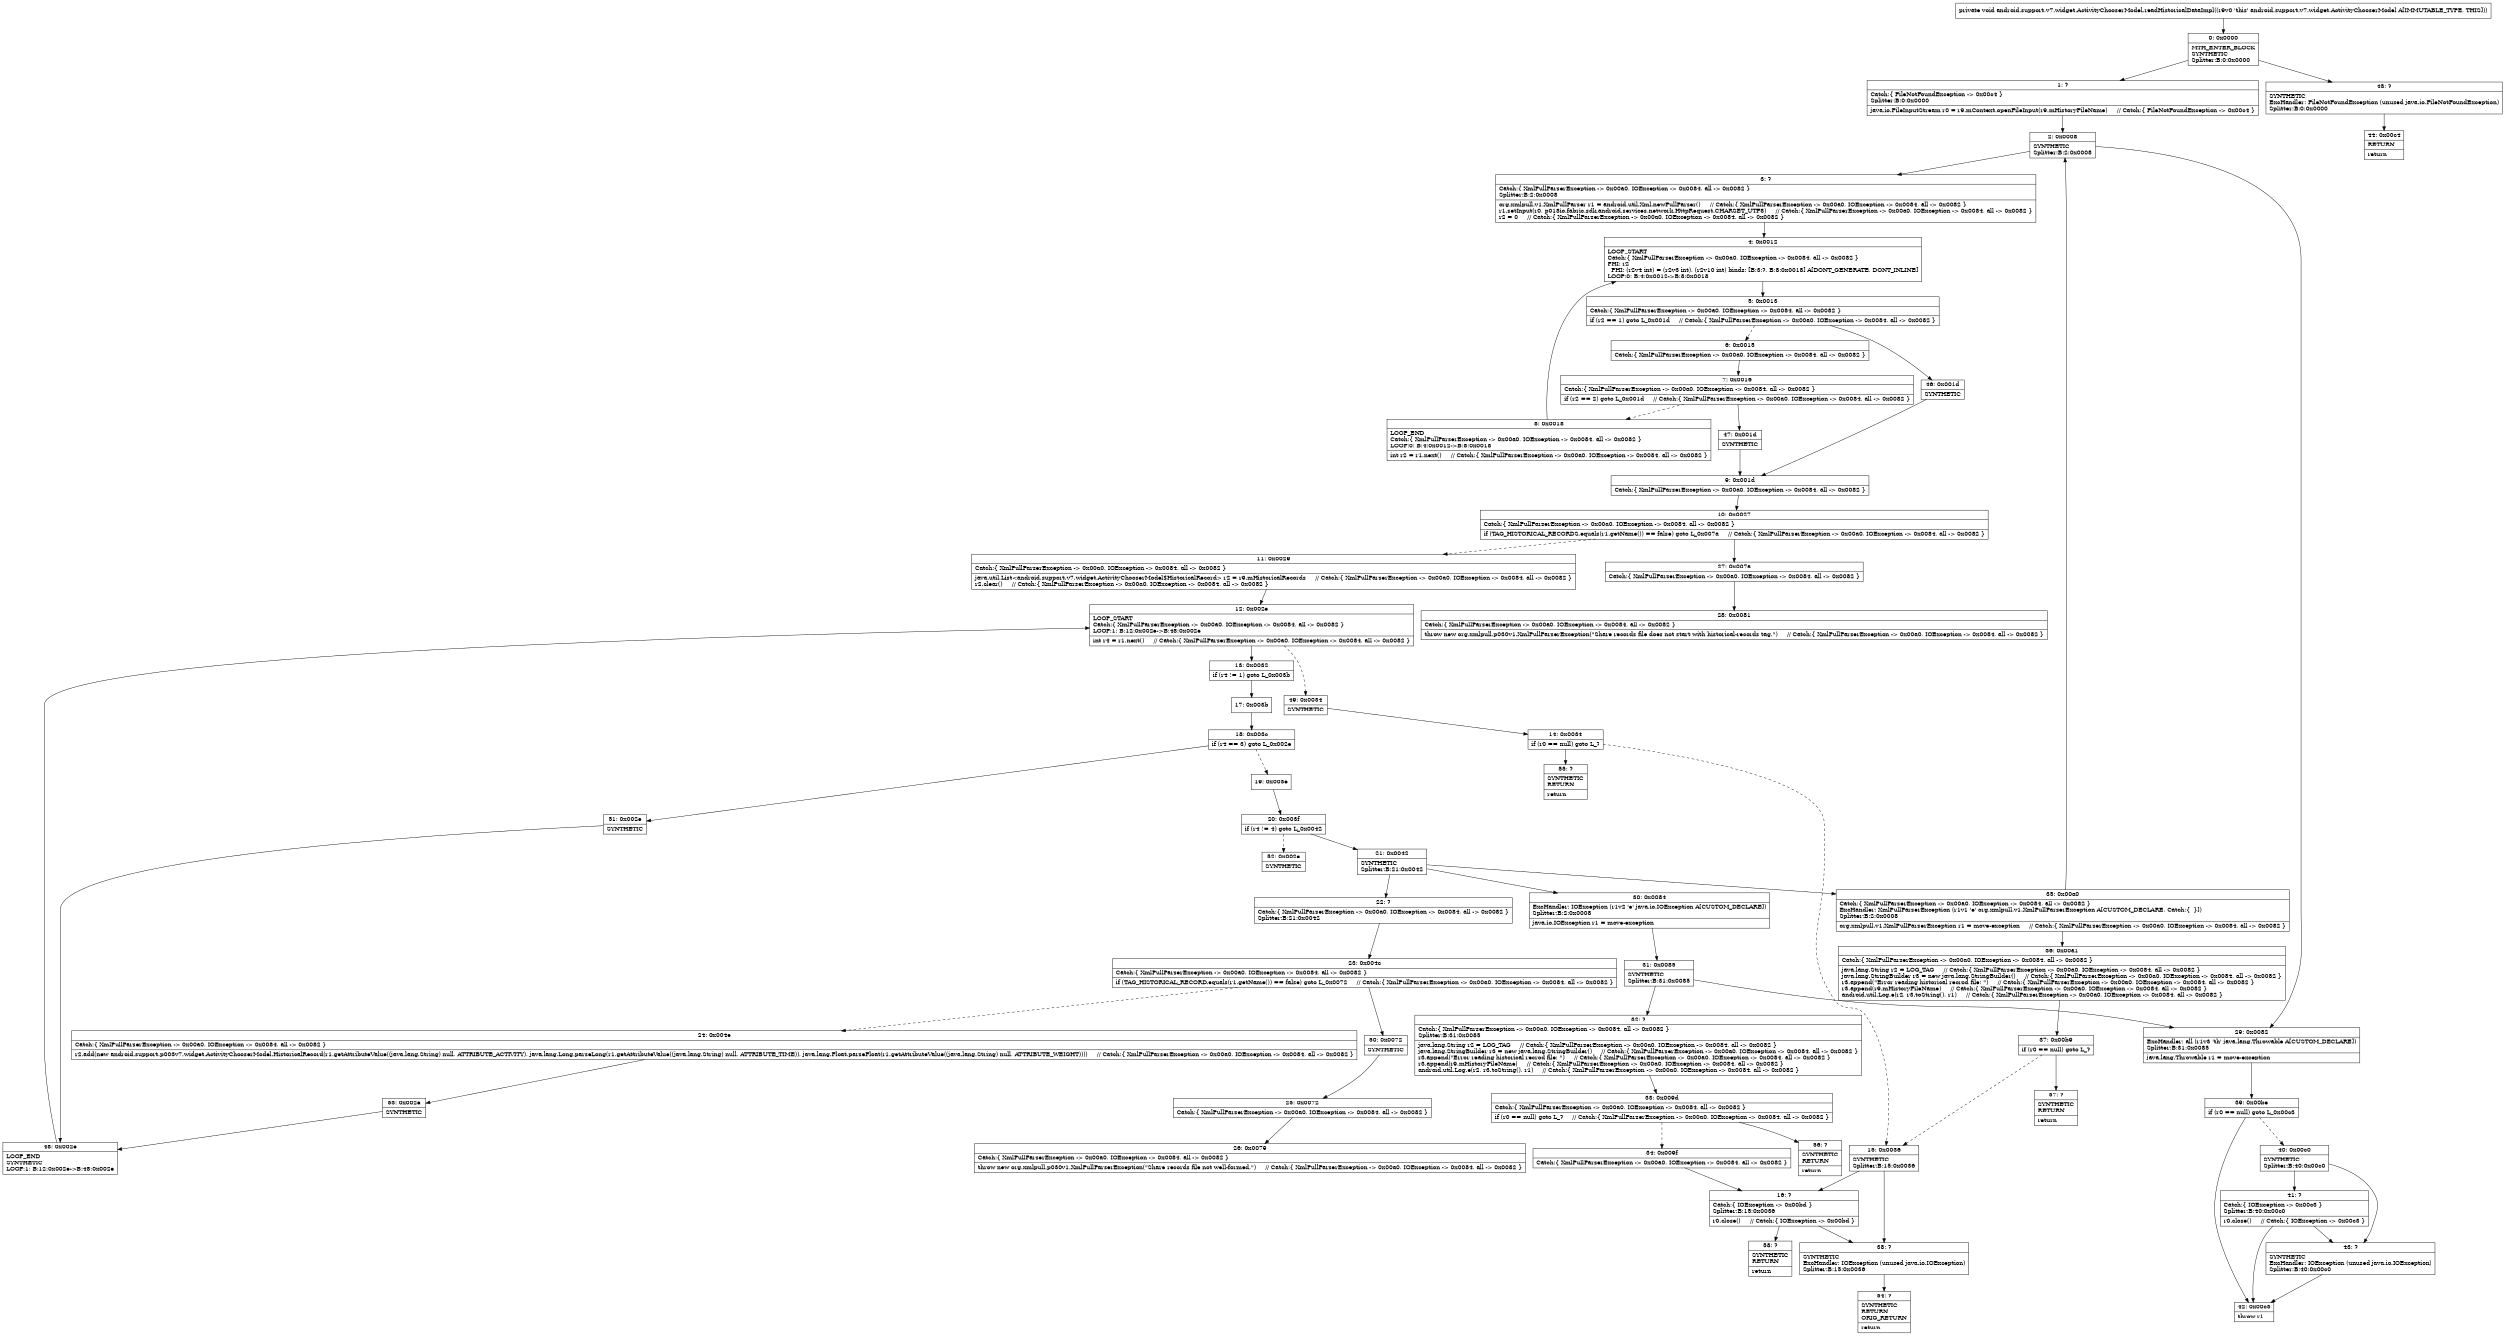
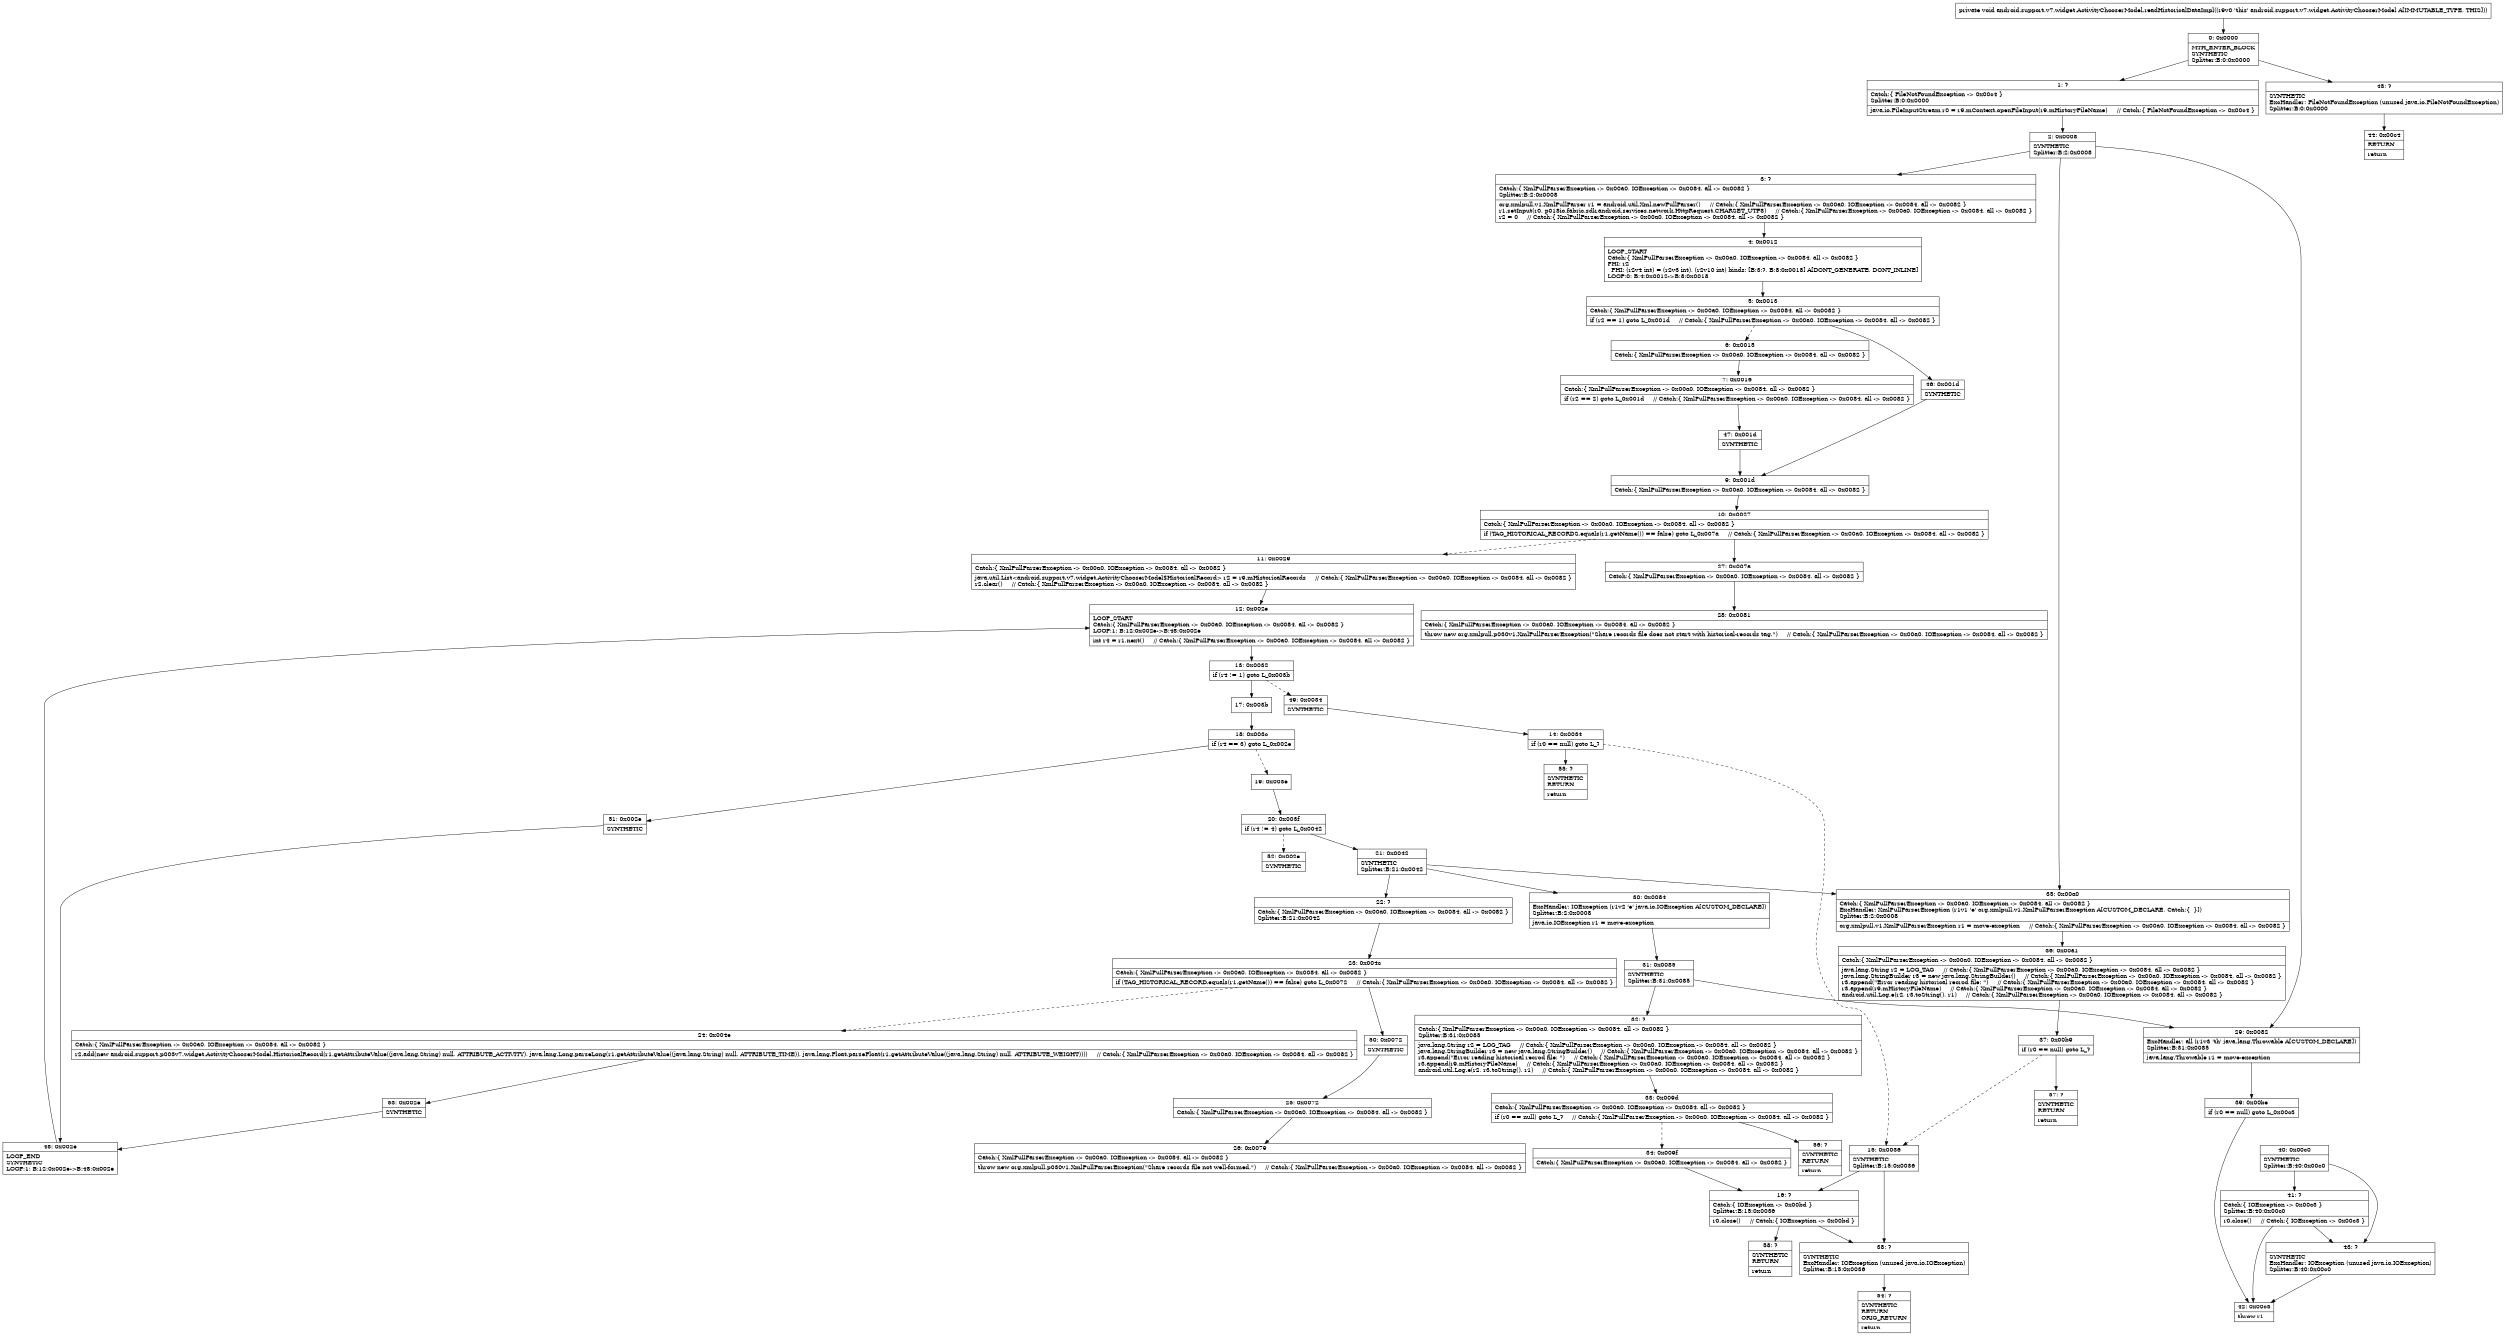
(1549, 440) -> none
(2066, 526) -> (2059, 522)
(1300, 666) -> (1277, 687)
(2270, 1130) -> none
